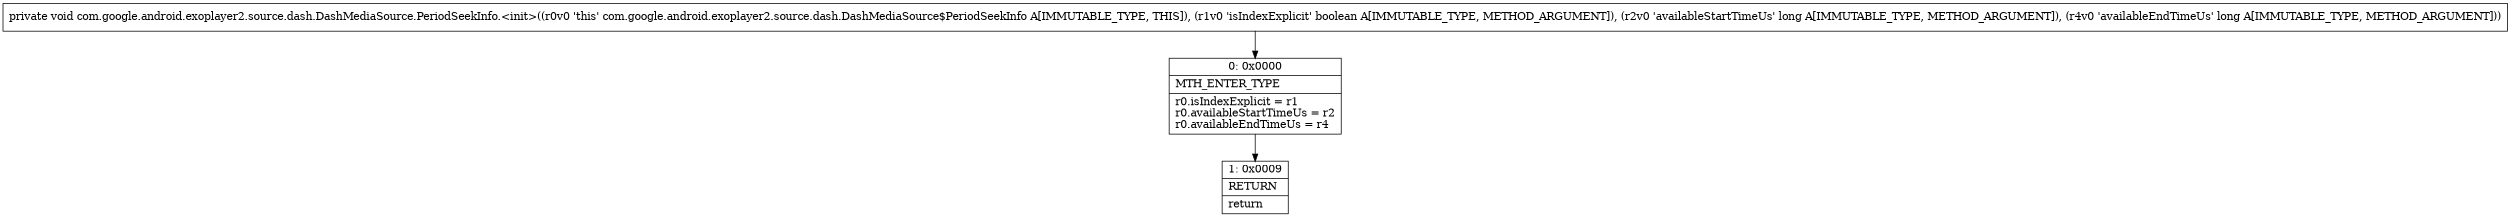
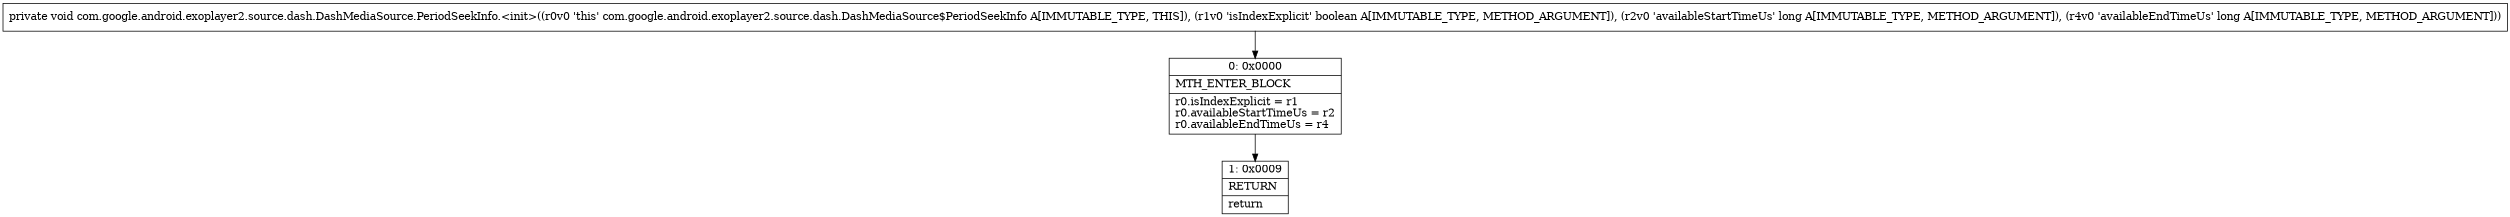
(1228, 84) -> (1233, 84)
